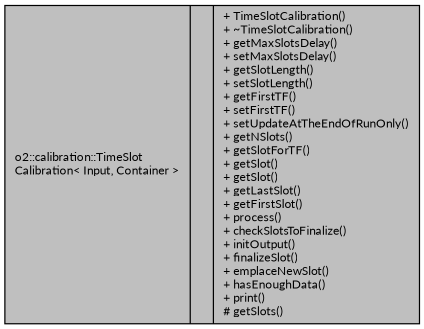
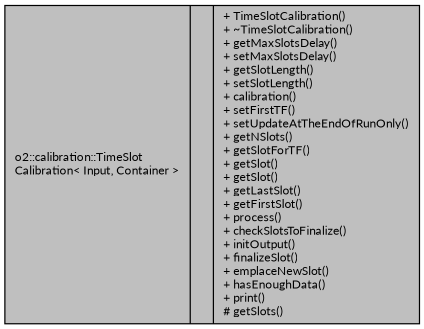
(260, 97) -> (260, 97)
